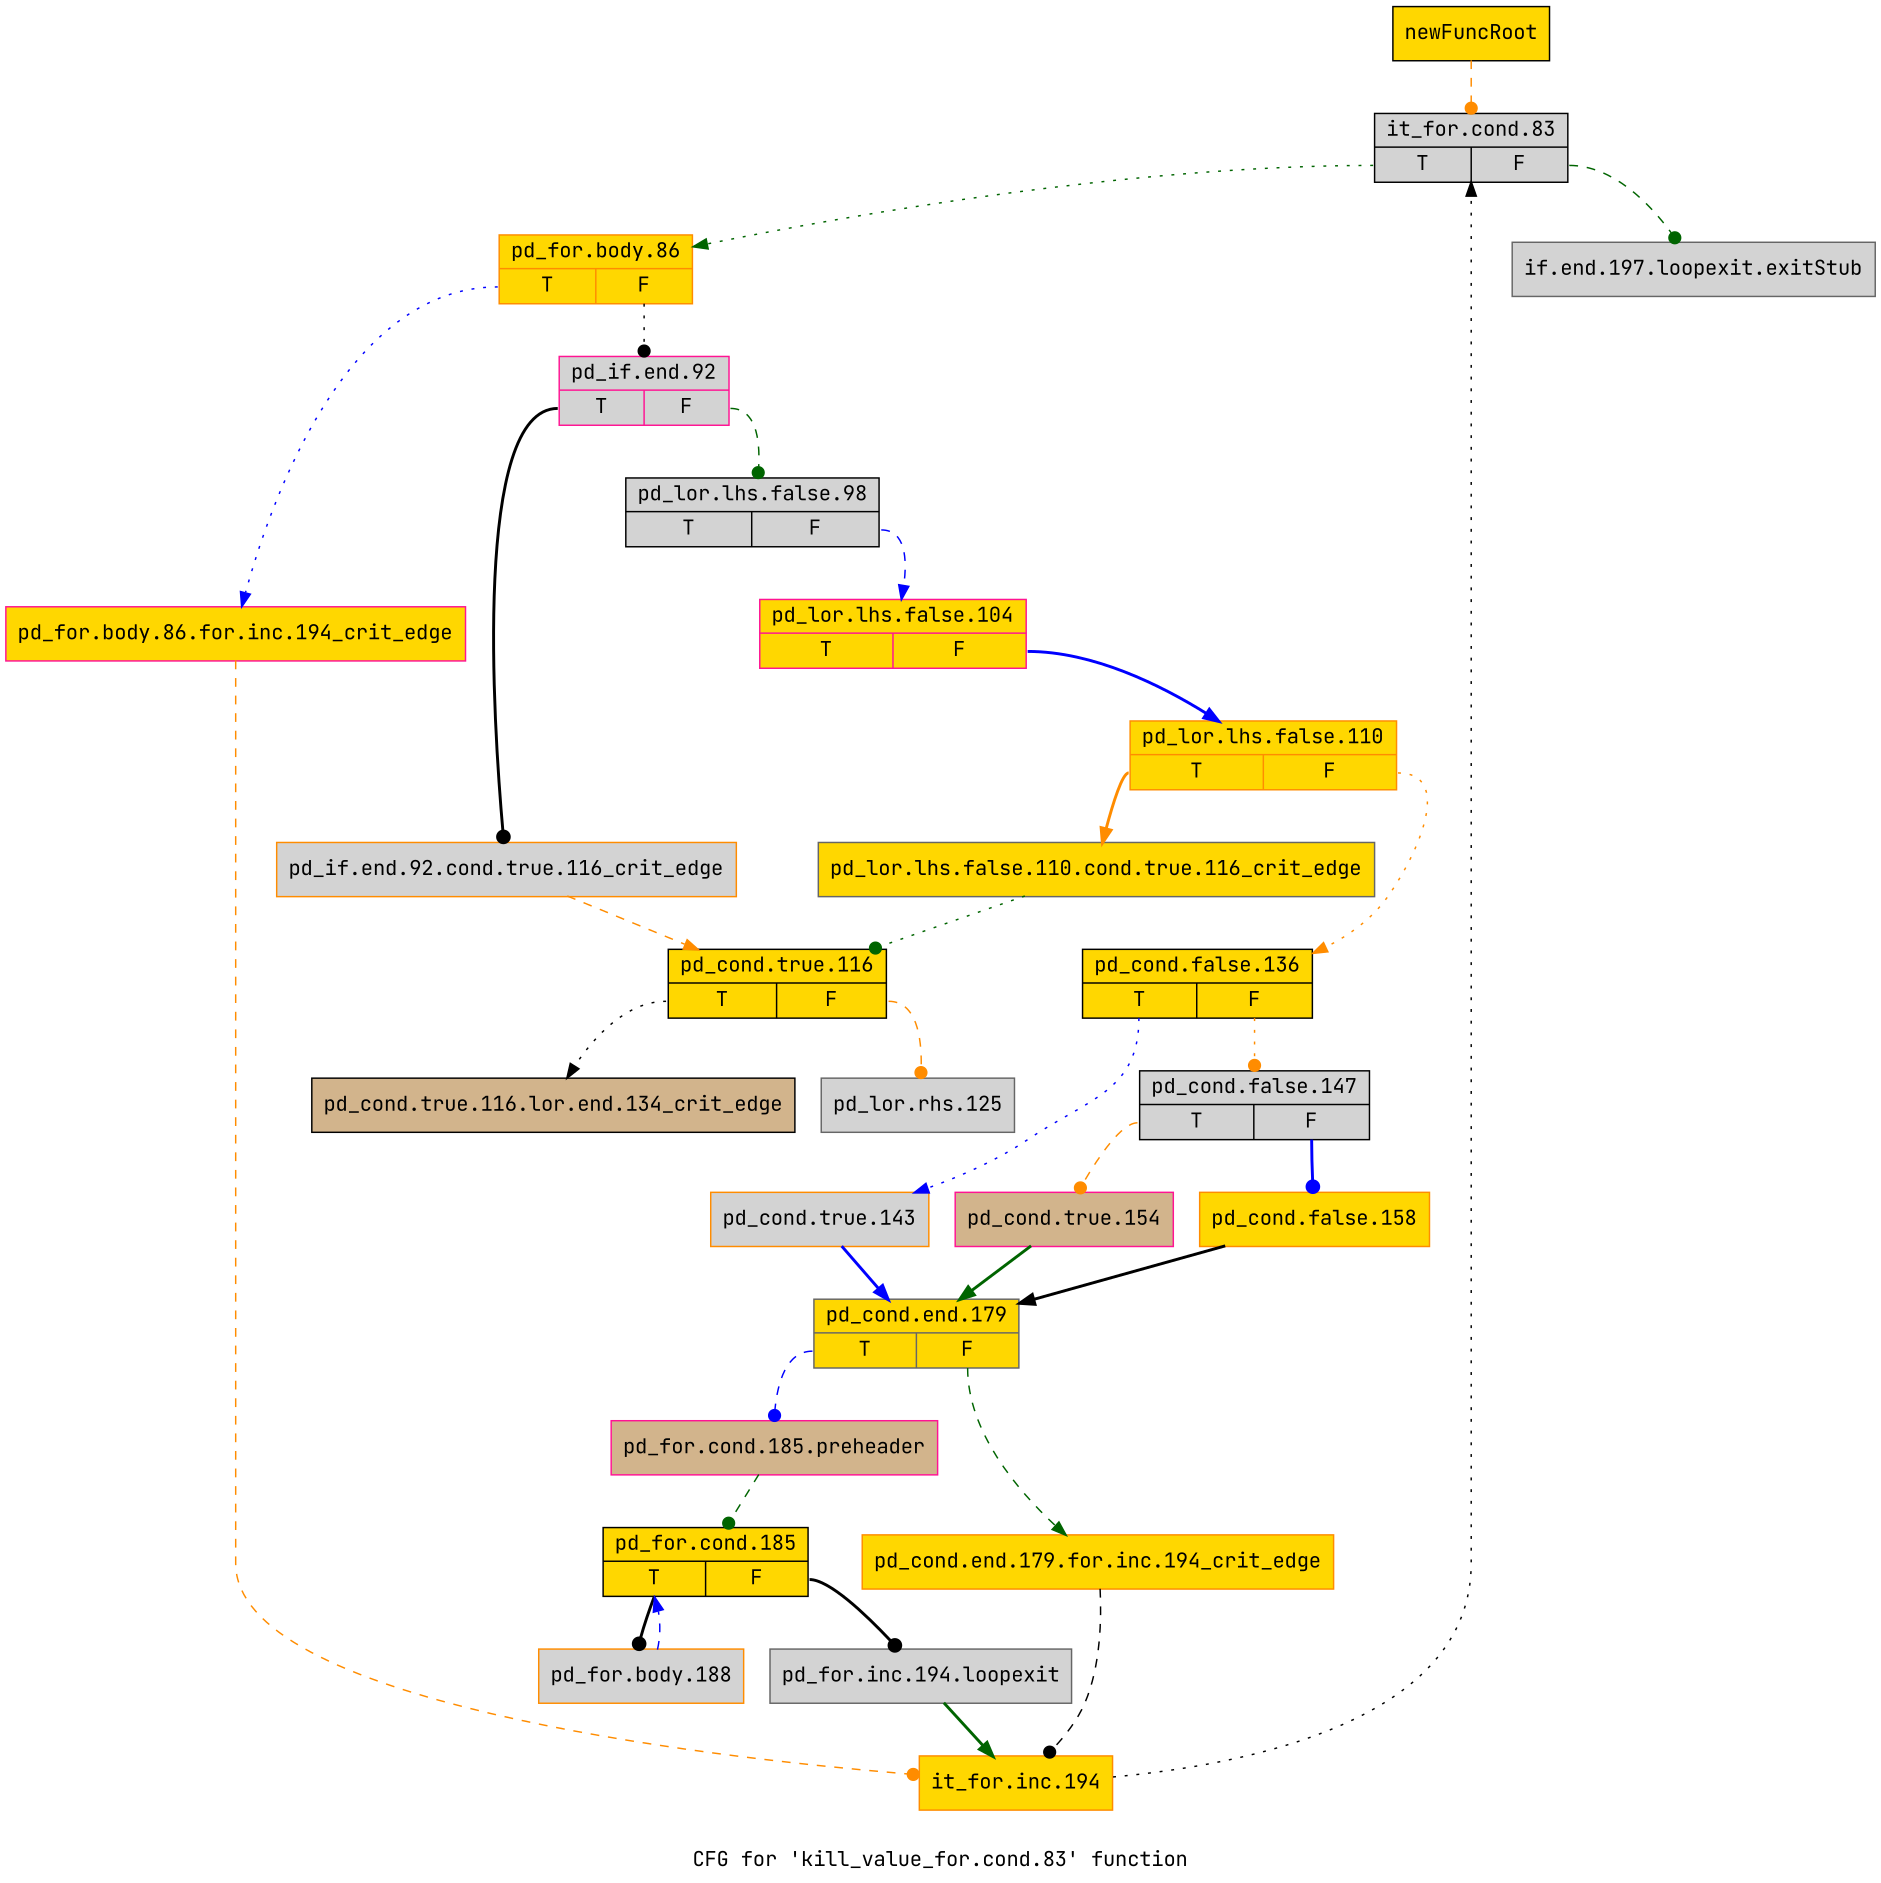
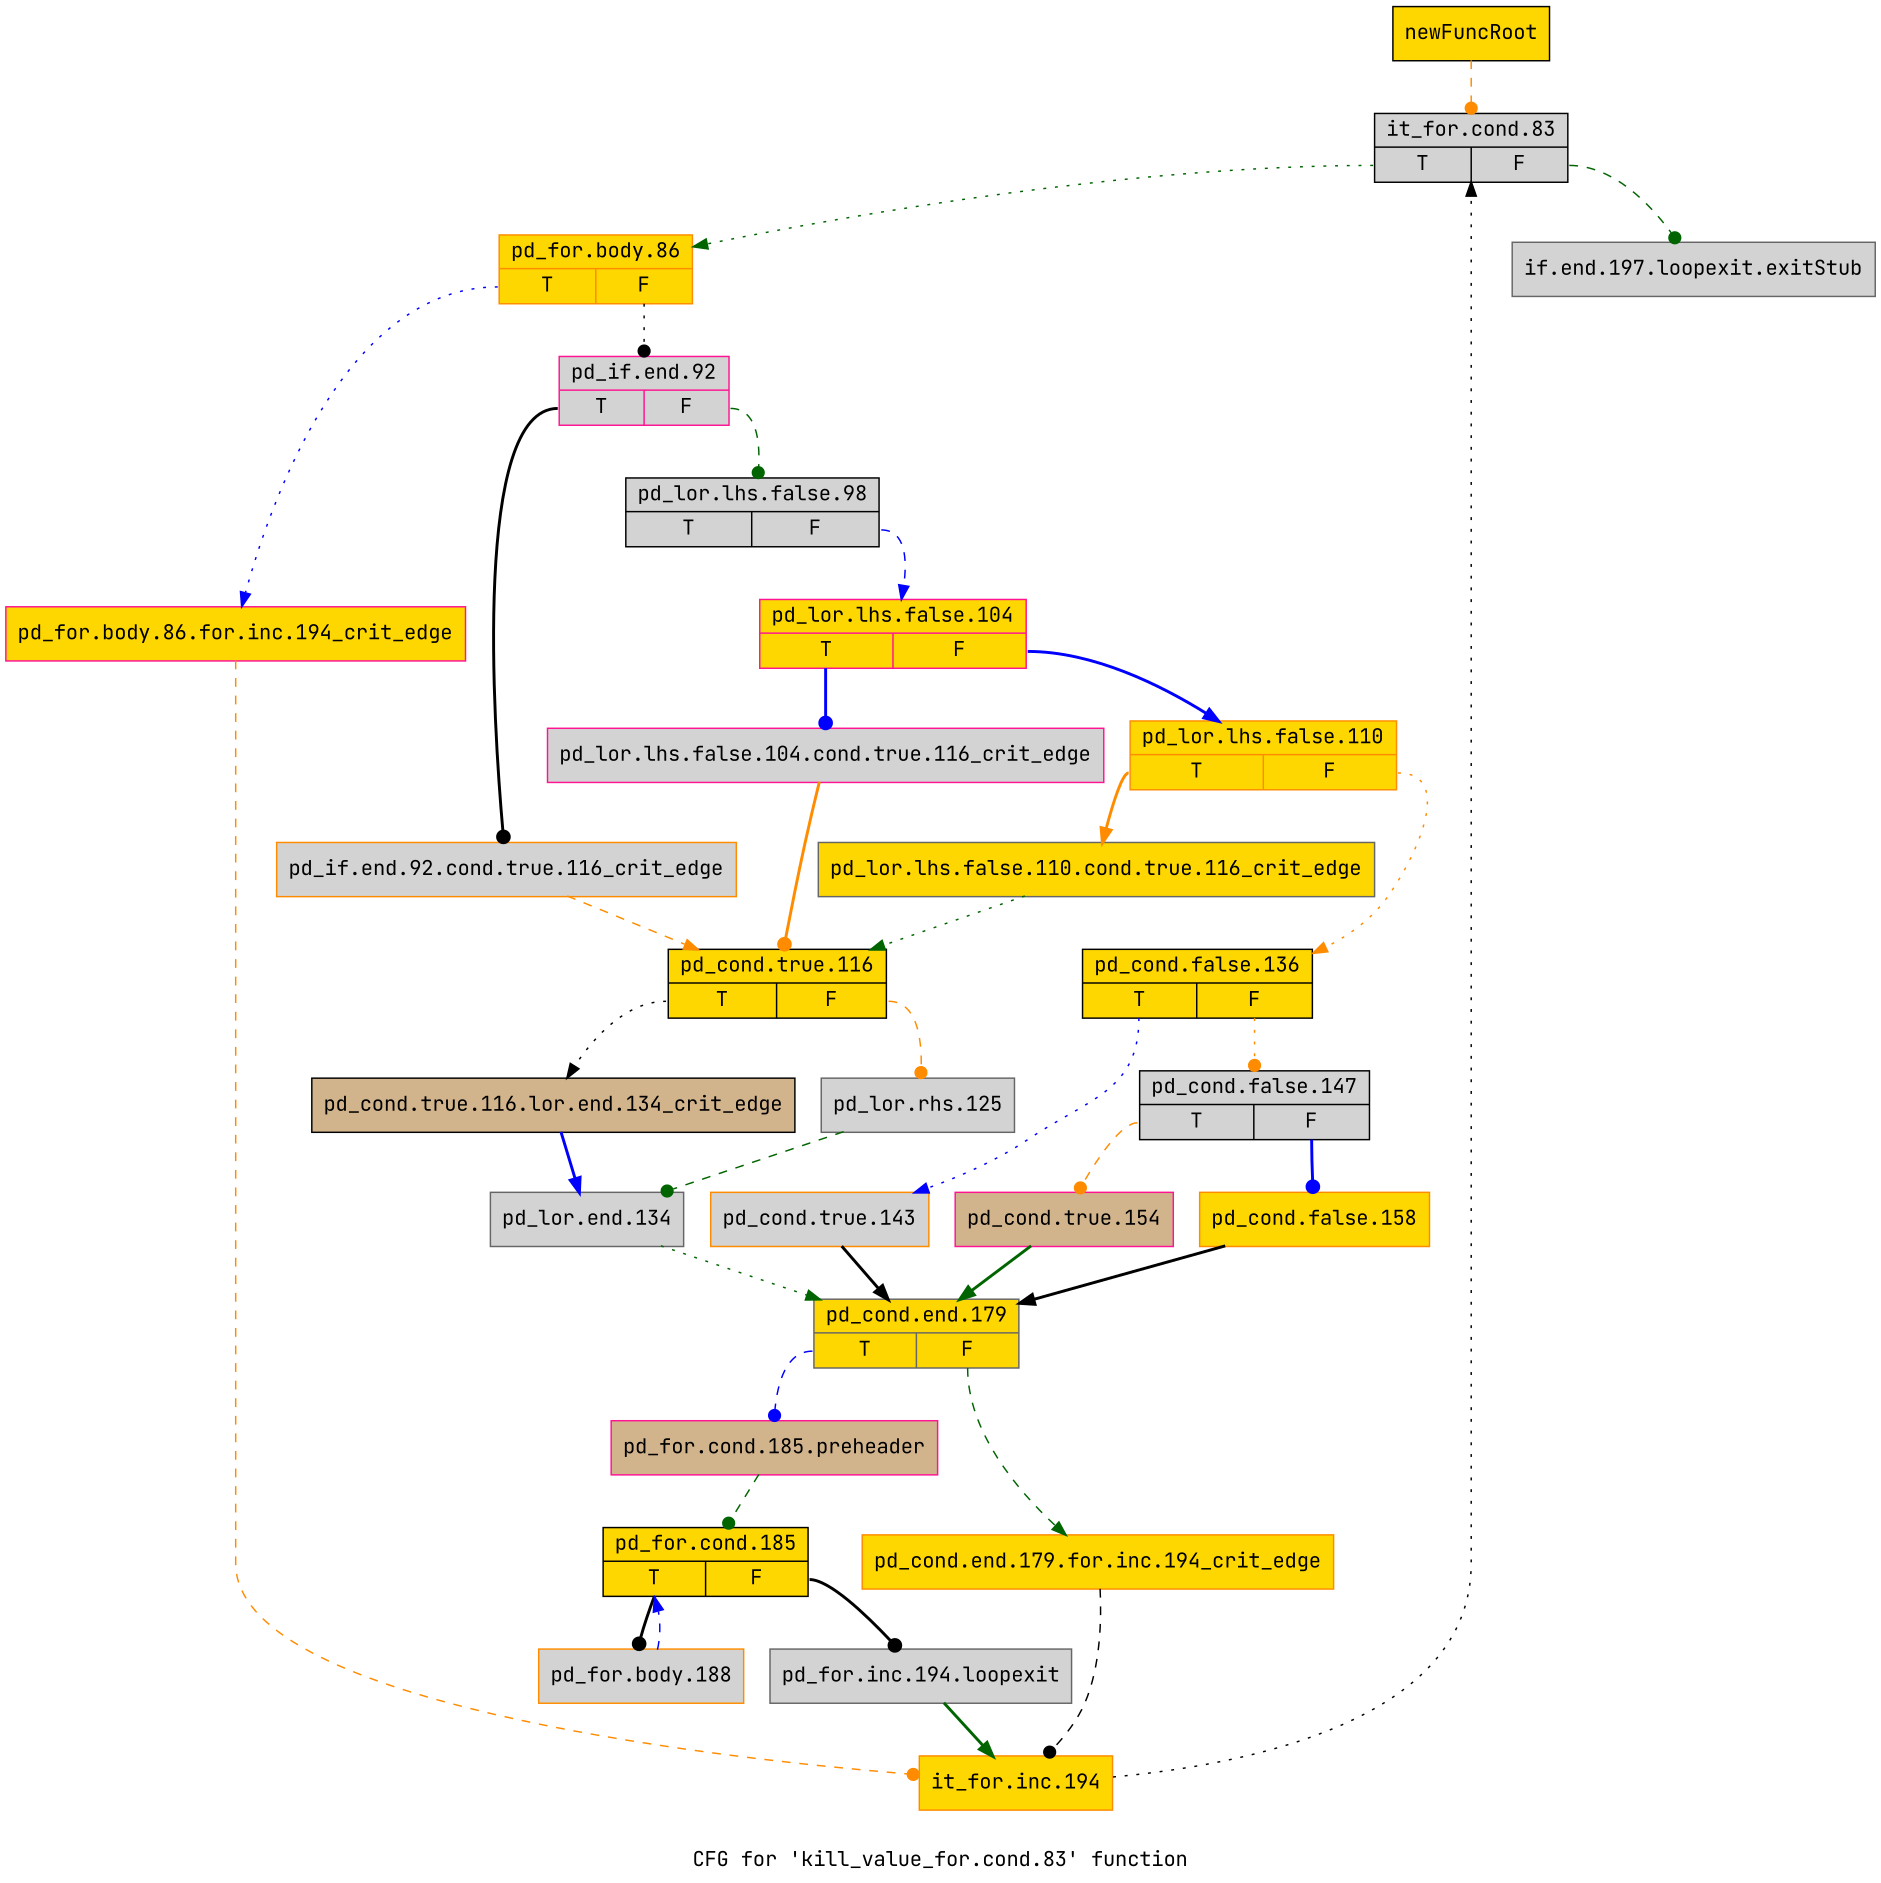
none -> (826, 755)
(953, 921) -> (953, 921)
none -> (587, 1219)
(860, 1267) -> (860, 1267)
